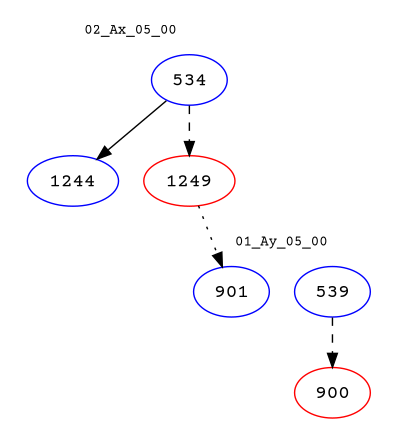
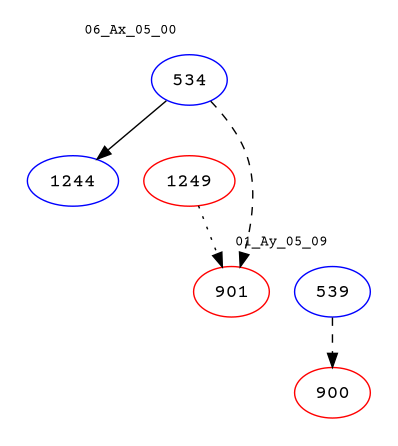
(131, 30) -> (131, 30)
(189, 124) -> (236, 133)
(282, 242) -> (282, 242)
(231, 292) -> (231, 292)
